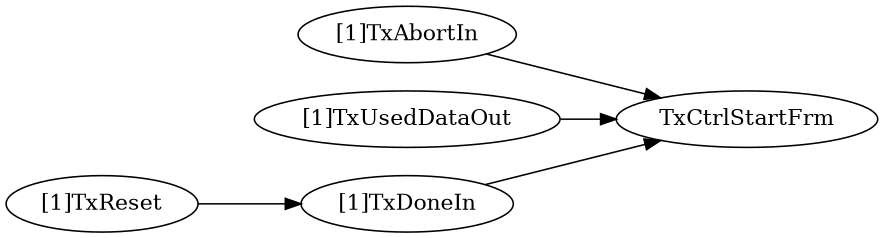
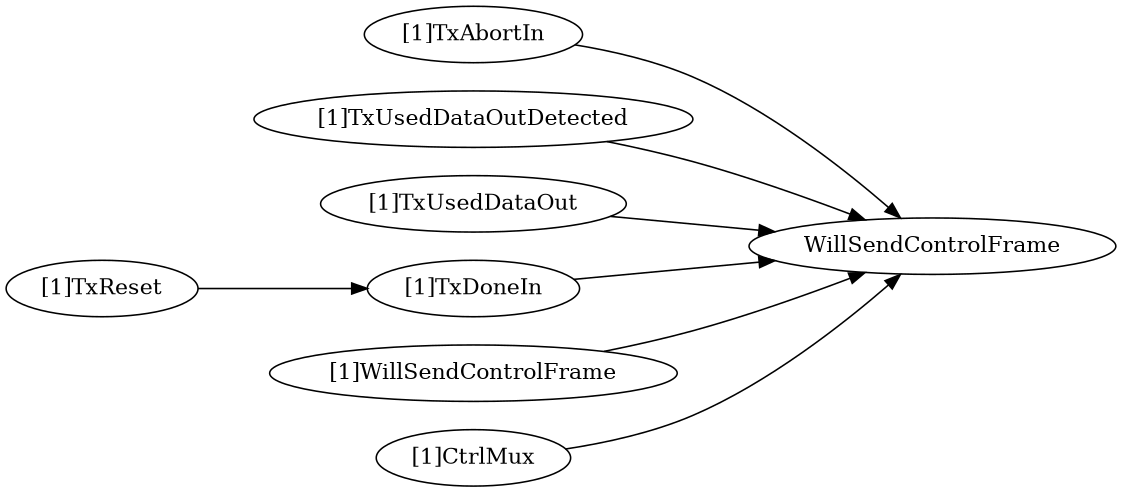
none -> (473, 119)
(747, 119) -> (932, 246)
none -> (473, 373)
none -> (473, 458)
